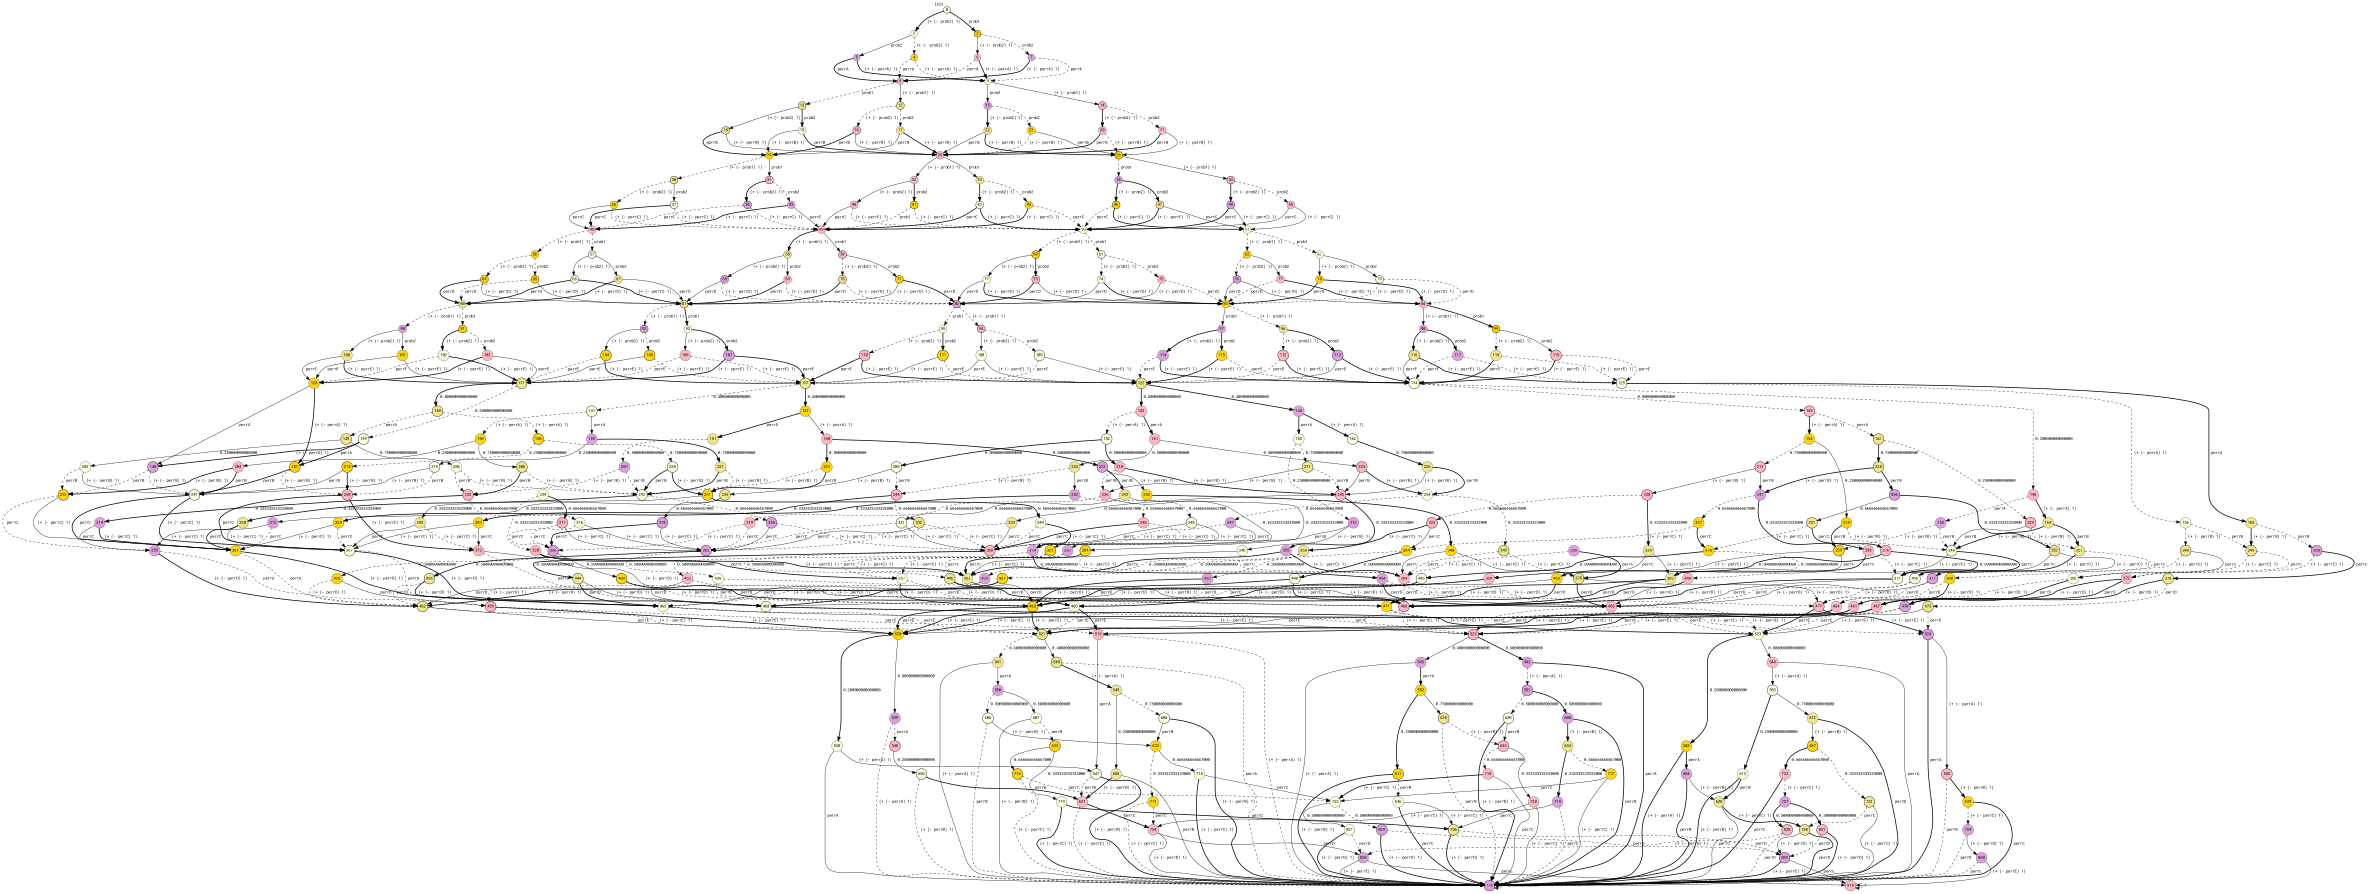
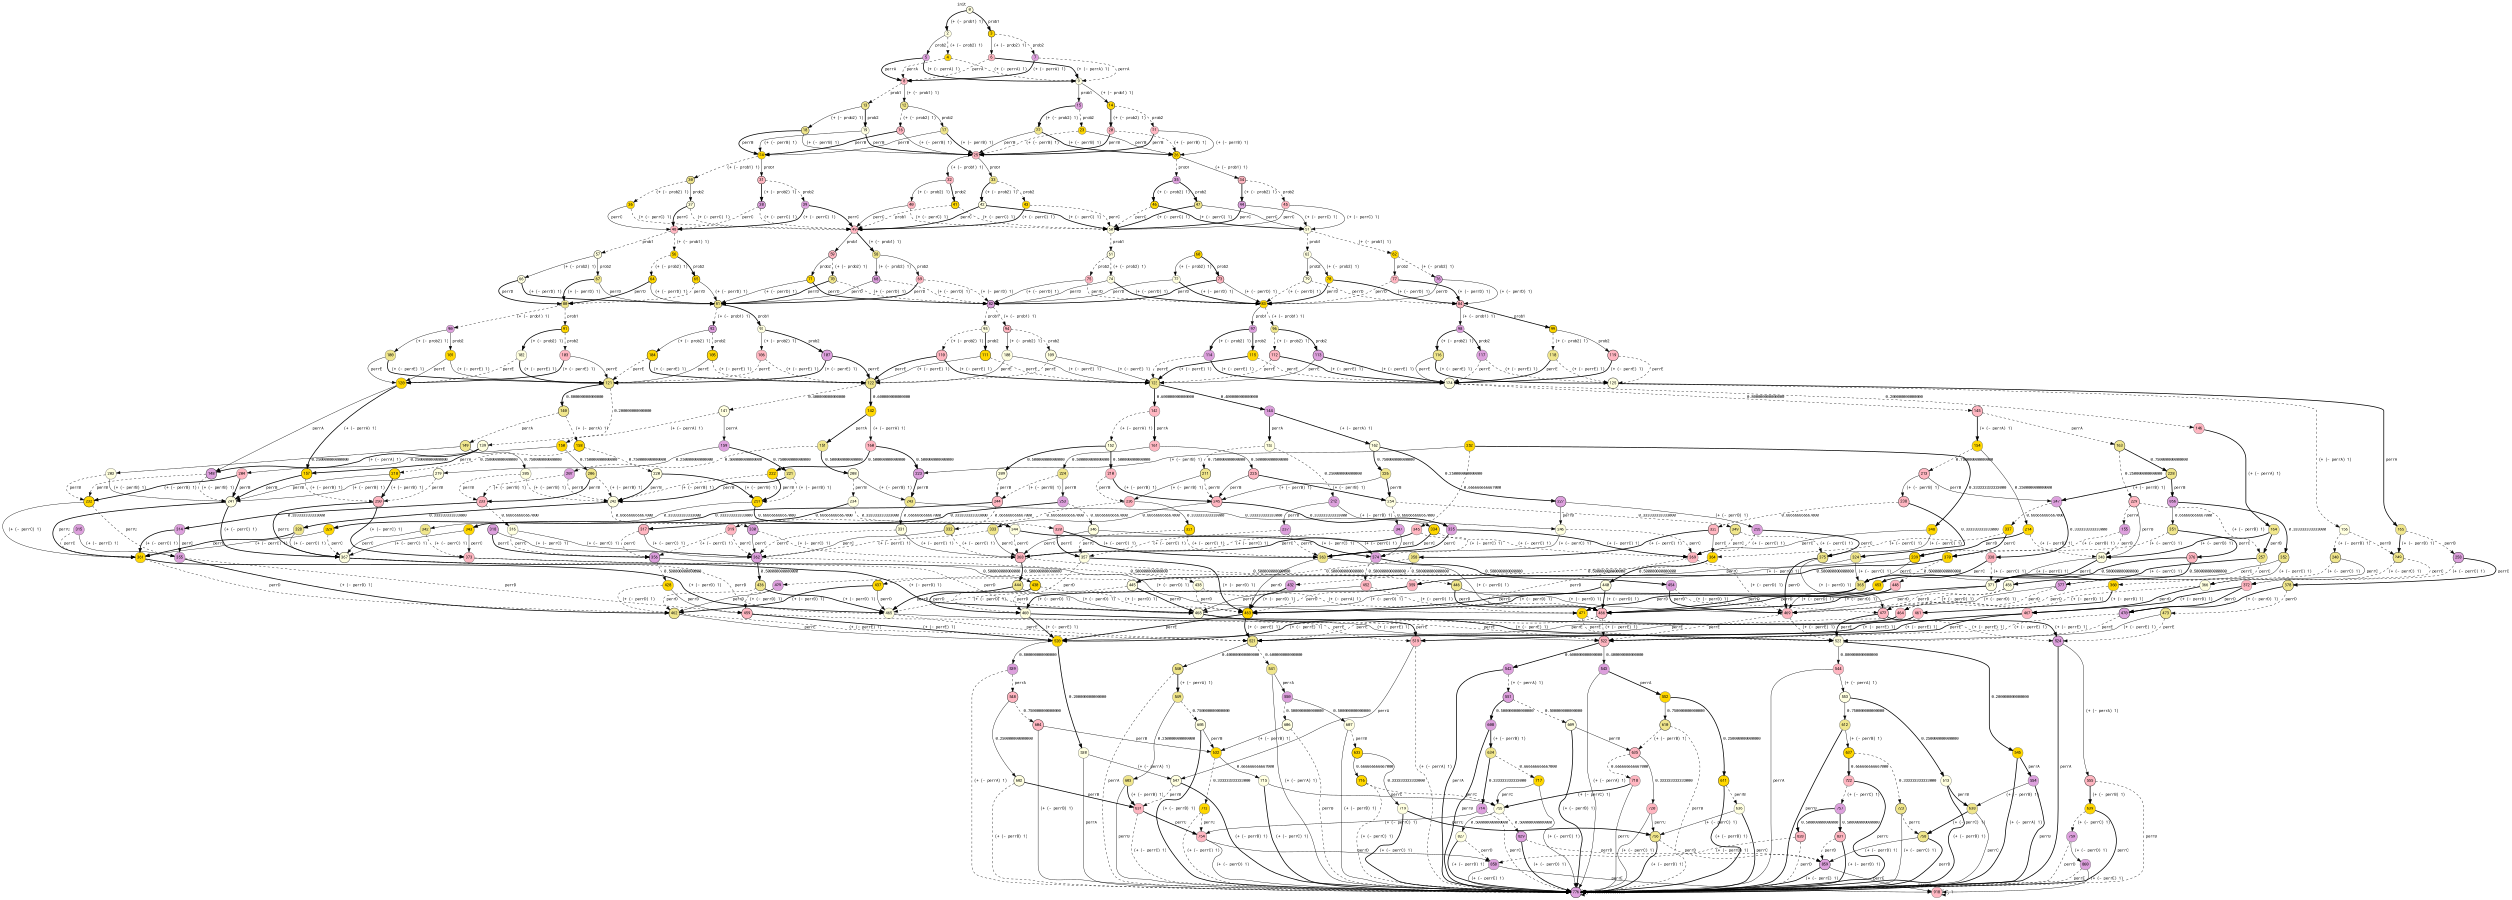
(1102, 106) -> (1111, 106)
(900, 116) -> (927, 111)
(805, 216) -> (831, 211)
(1059, 238) -> none
(535, 265) -> (686, 263)
(1423, 304) -> (1460, 304)
none -> (853, 474)
(1126, 475) -> (1196, 455)
(725, 495) -> none
none -> (1561, 502)
(1989, 508) -> (2126, 512)
(984, 593) -> (1344, 599)
none -> (1038, 725)
